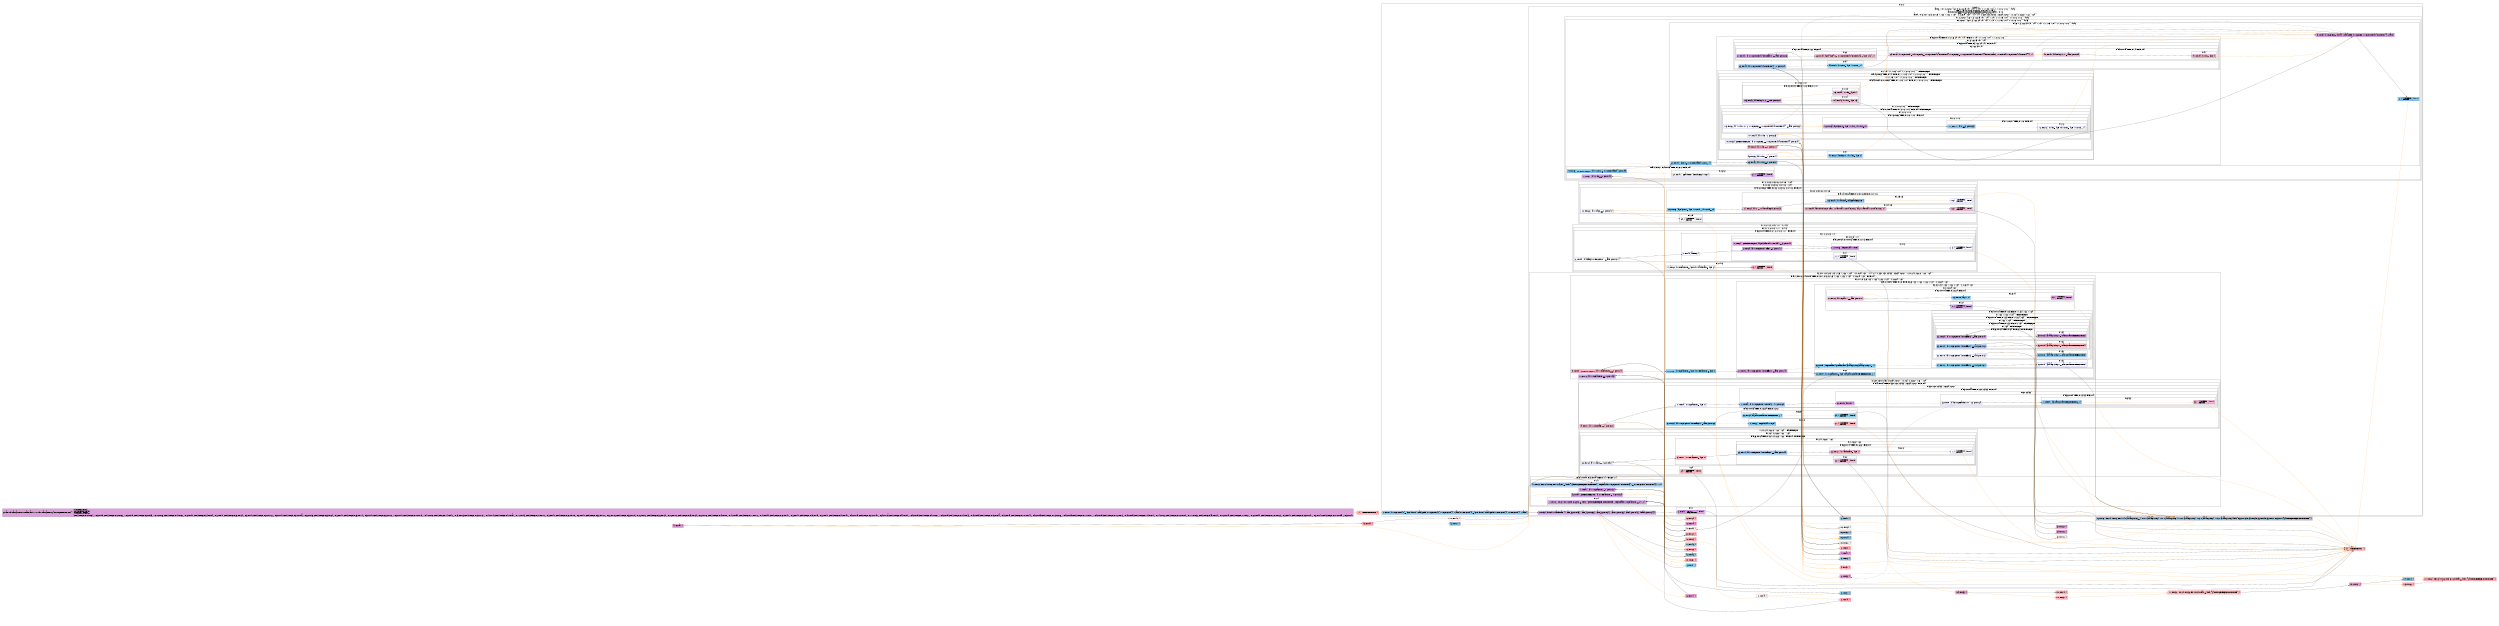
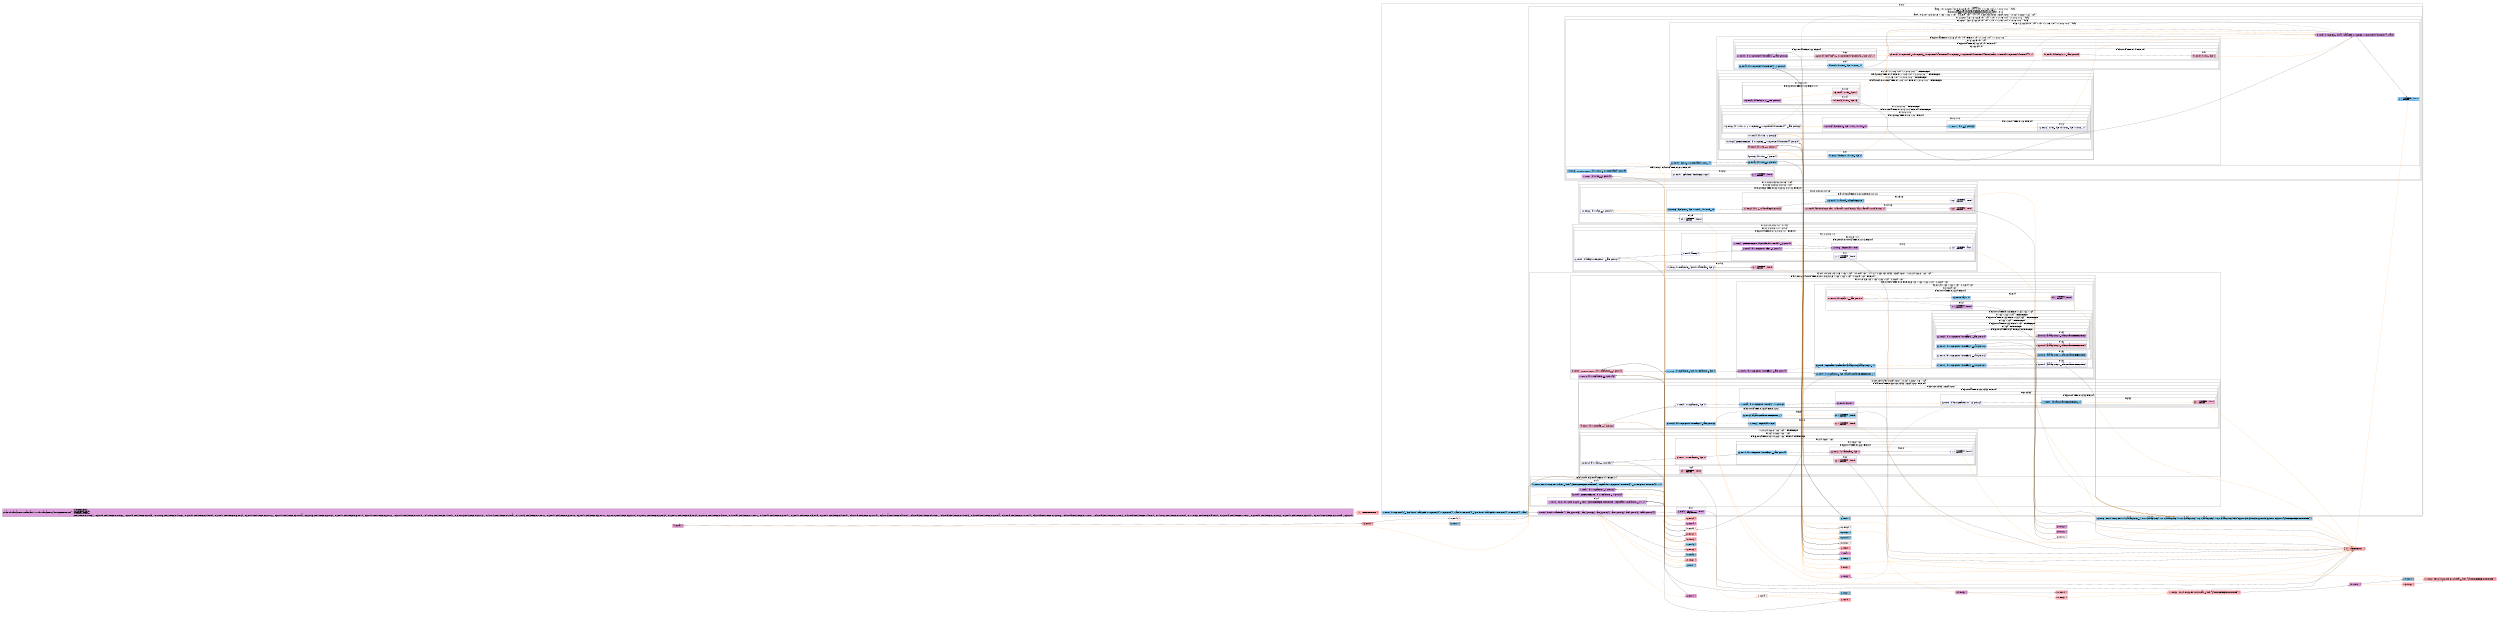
(1969, 248) -> (1969, 248)
